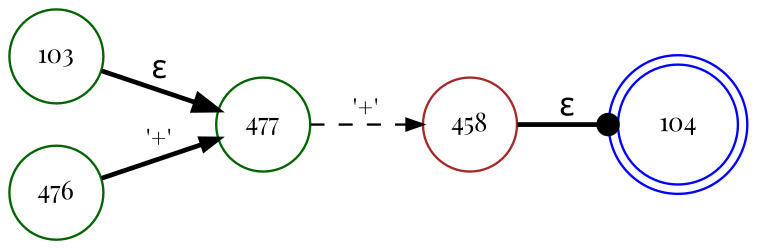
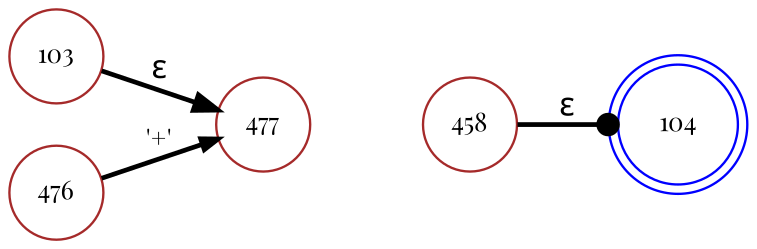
(56, 56) -> (56, 56)
(263, 125) -> (263, 125)
(358, 125) -> none
(56, 193) -> (56, 193)
